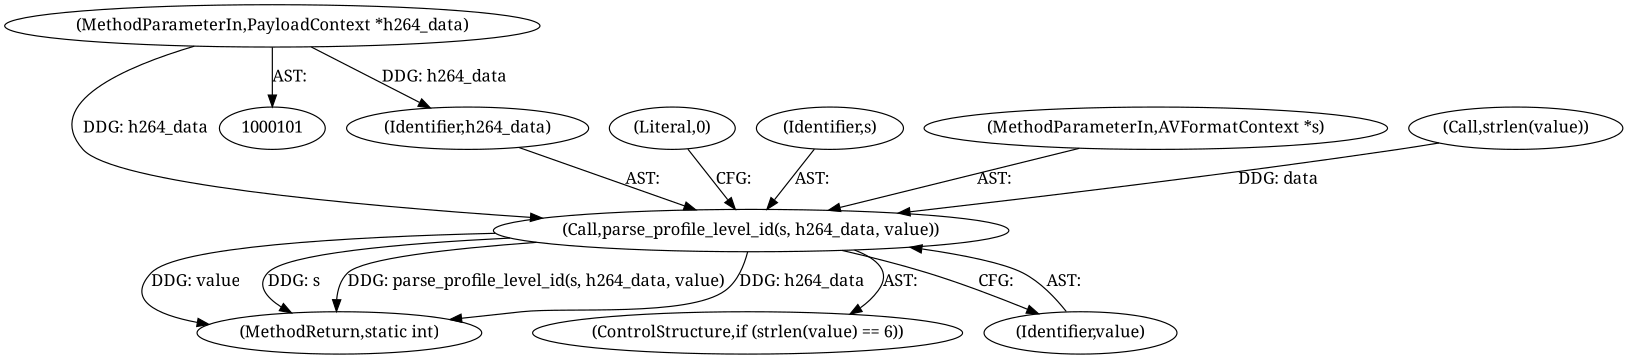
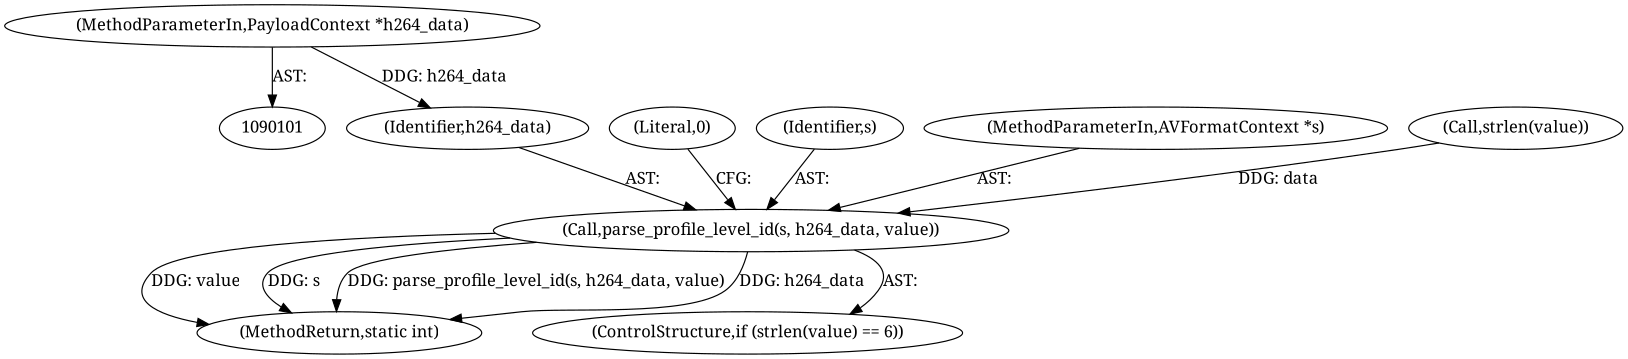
(272, 128) -> (272, 128)
(215, 186) -> none
(1081, 333) -> none
